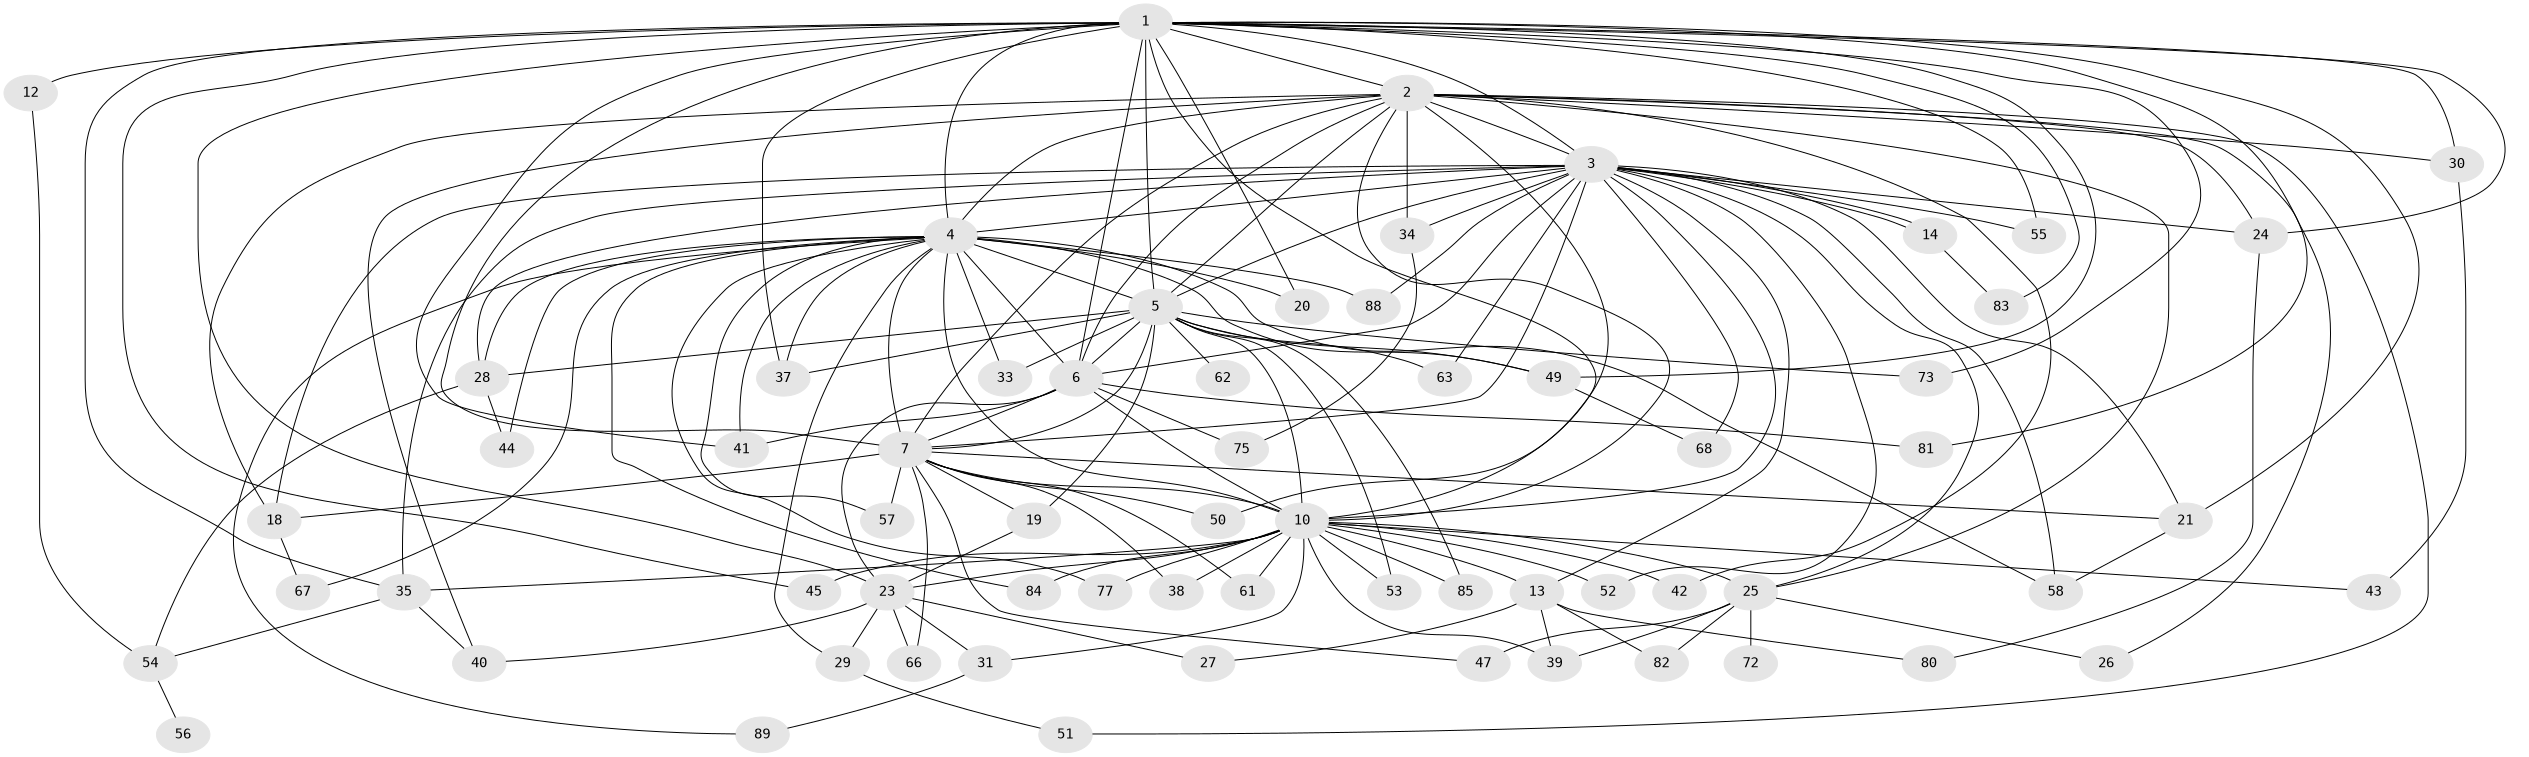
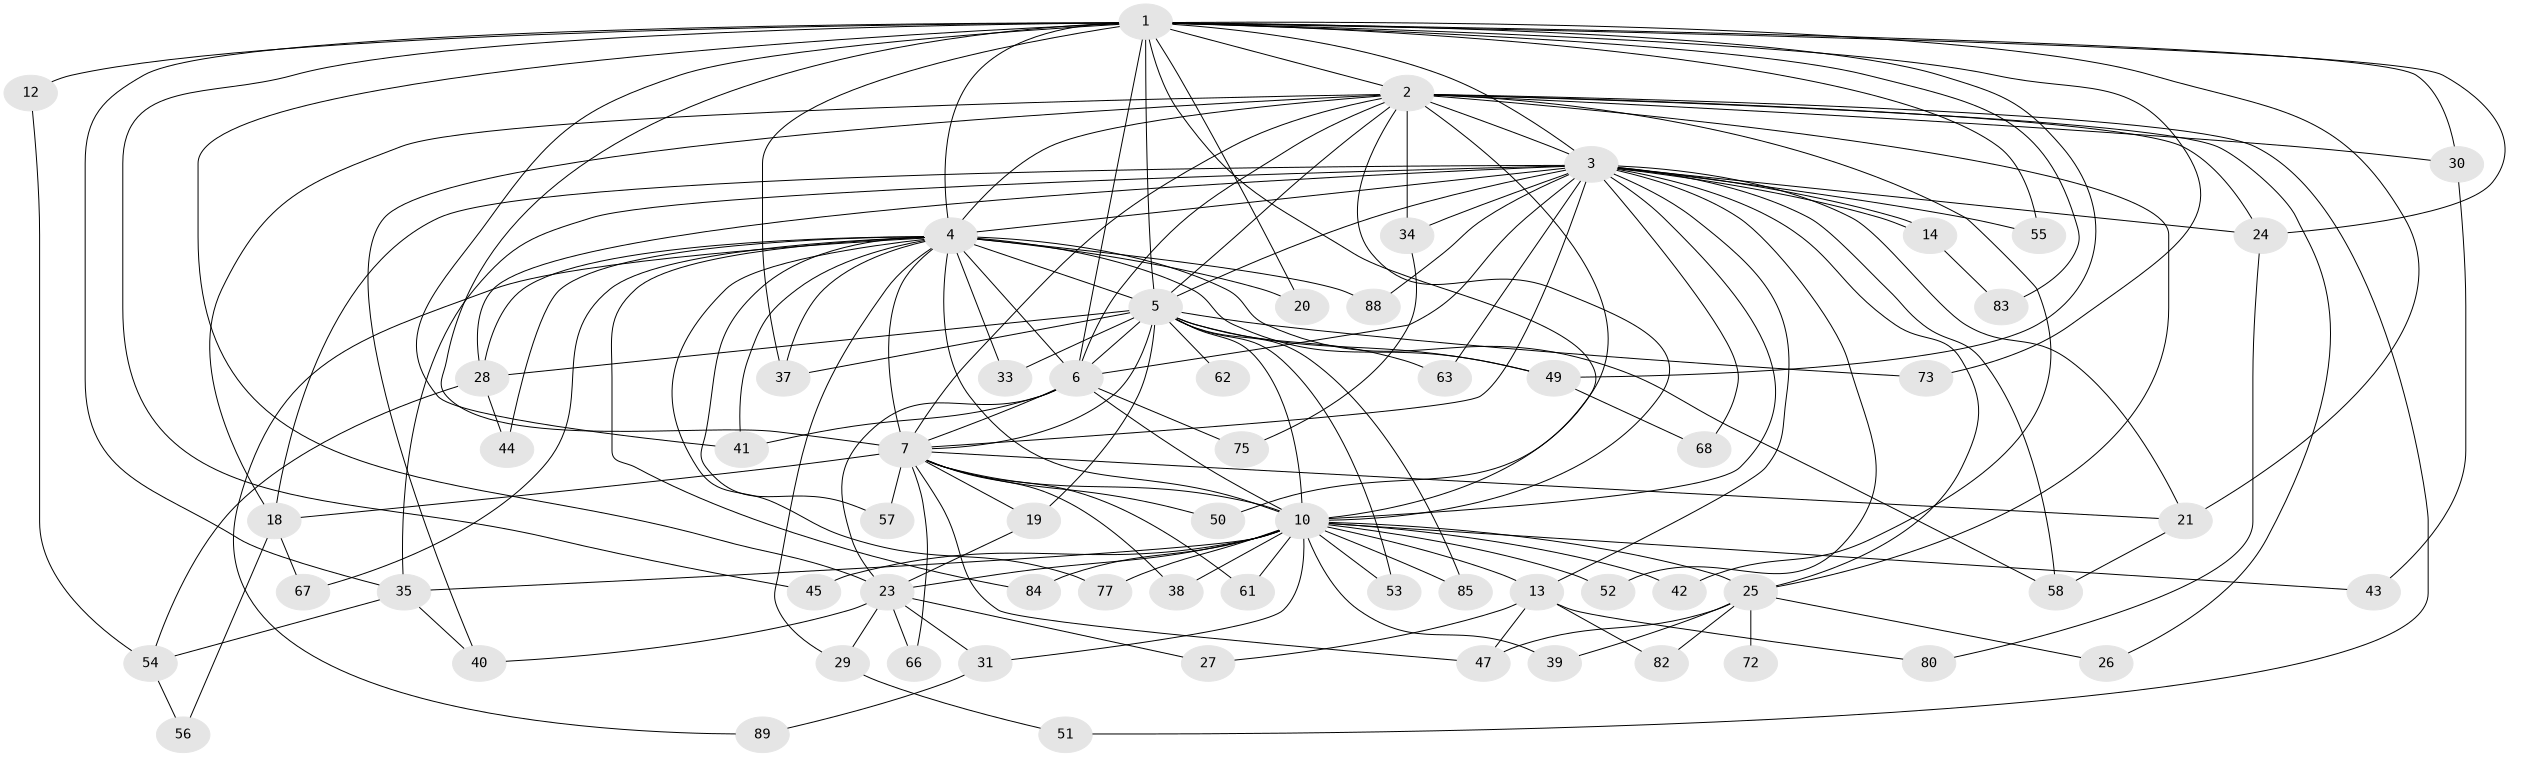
(1926, 450) -> none
none -> (229, 628)
(1546, 628) -> (1510, 628)
